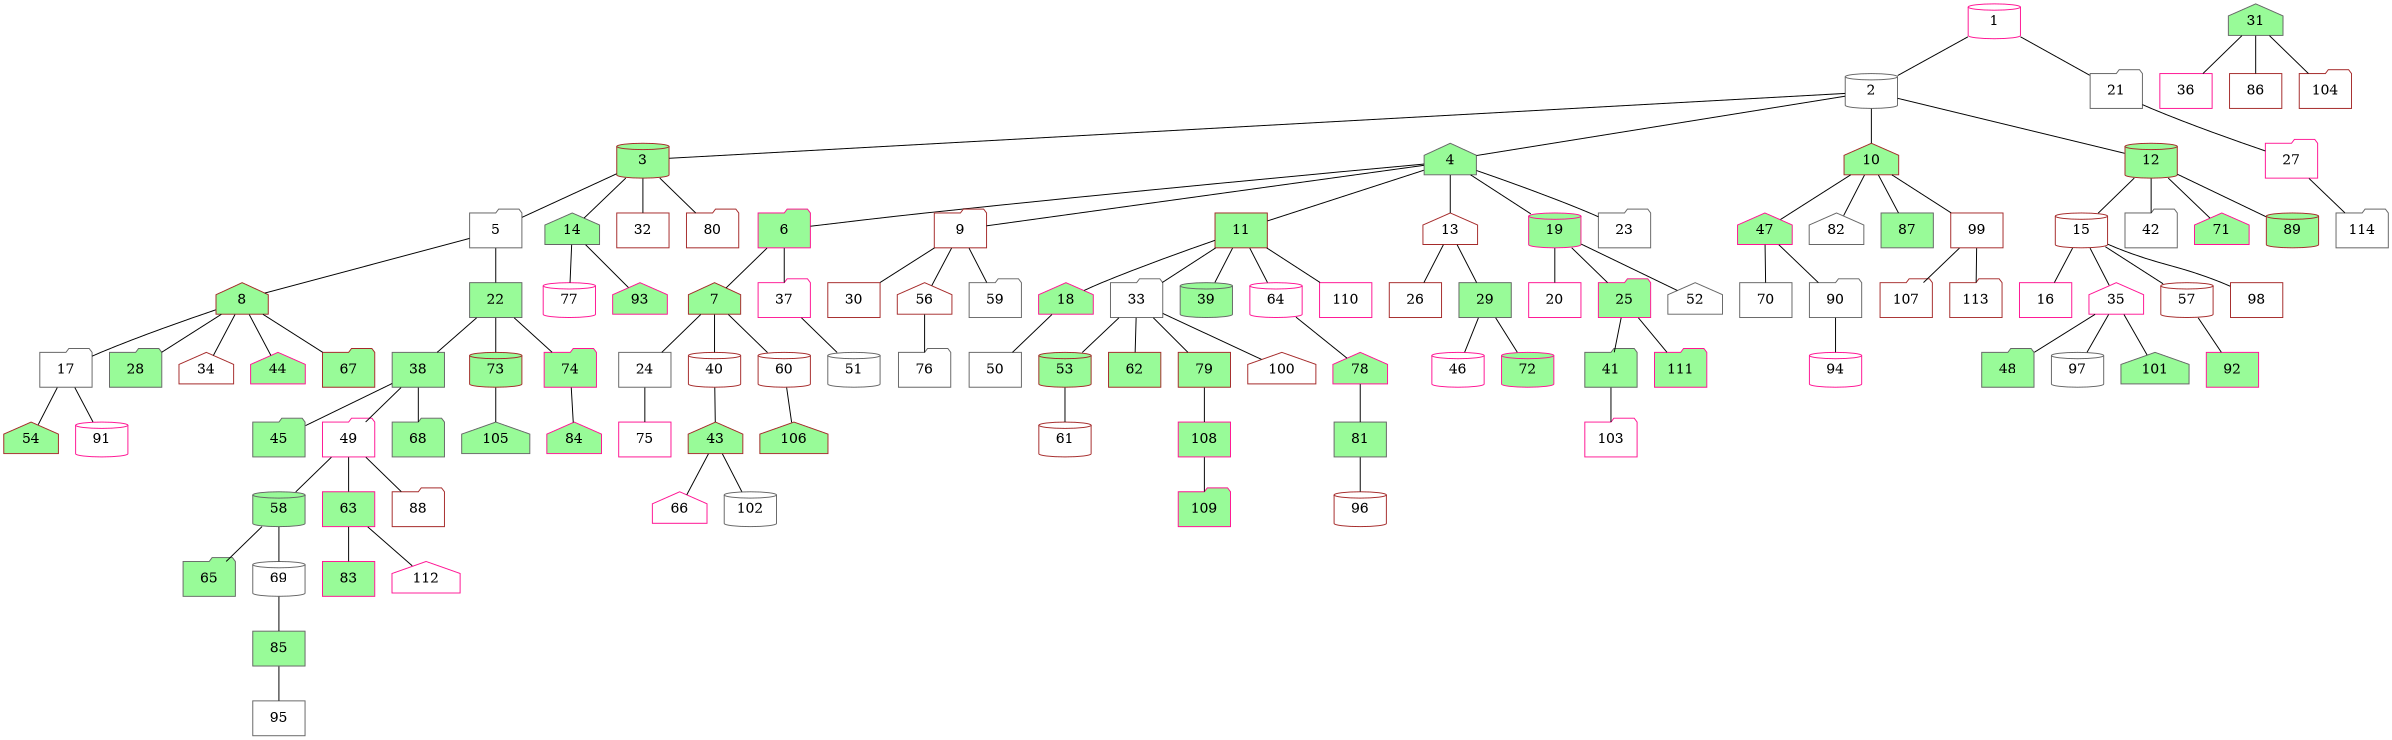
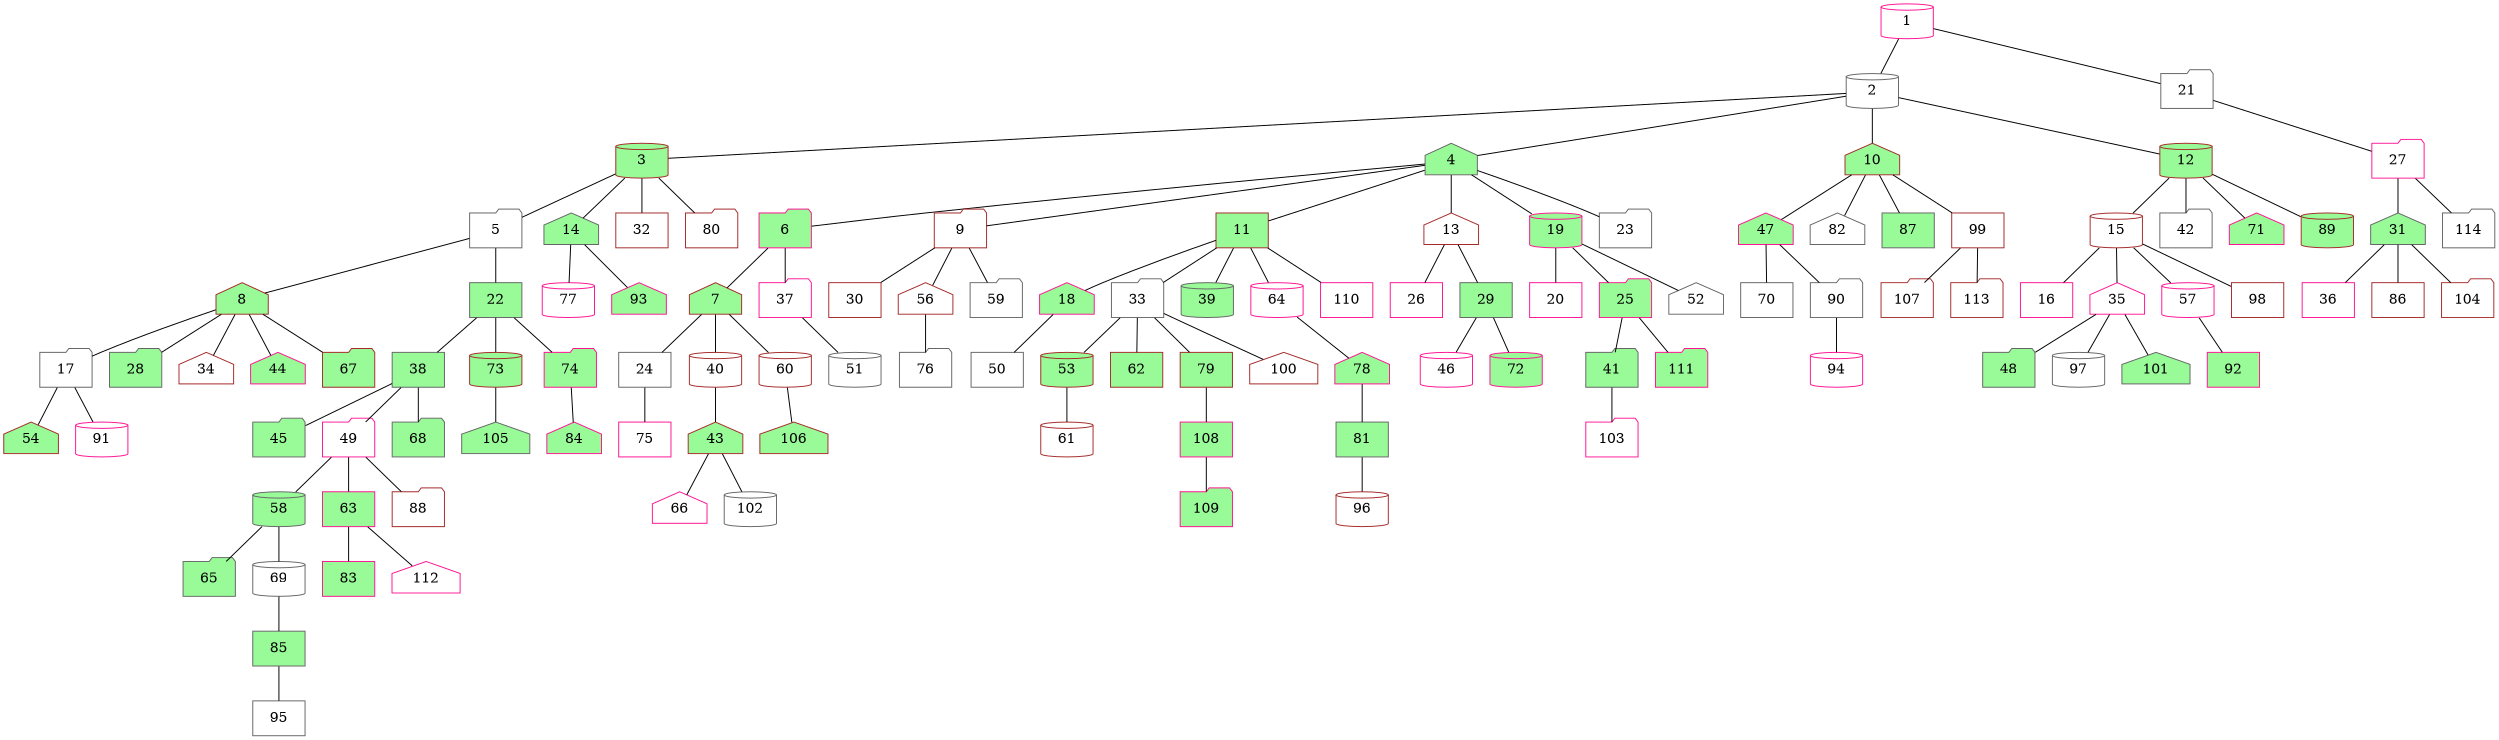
none -> (2398, 196)
(1415, 300) -> (1416, 300)
(2187, 300) -> (2188, 300)
